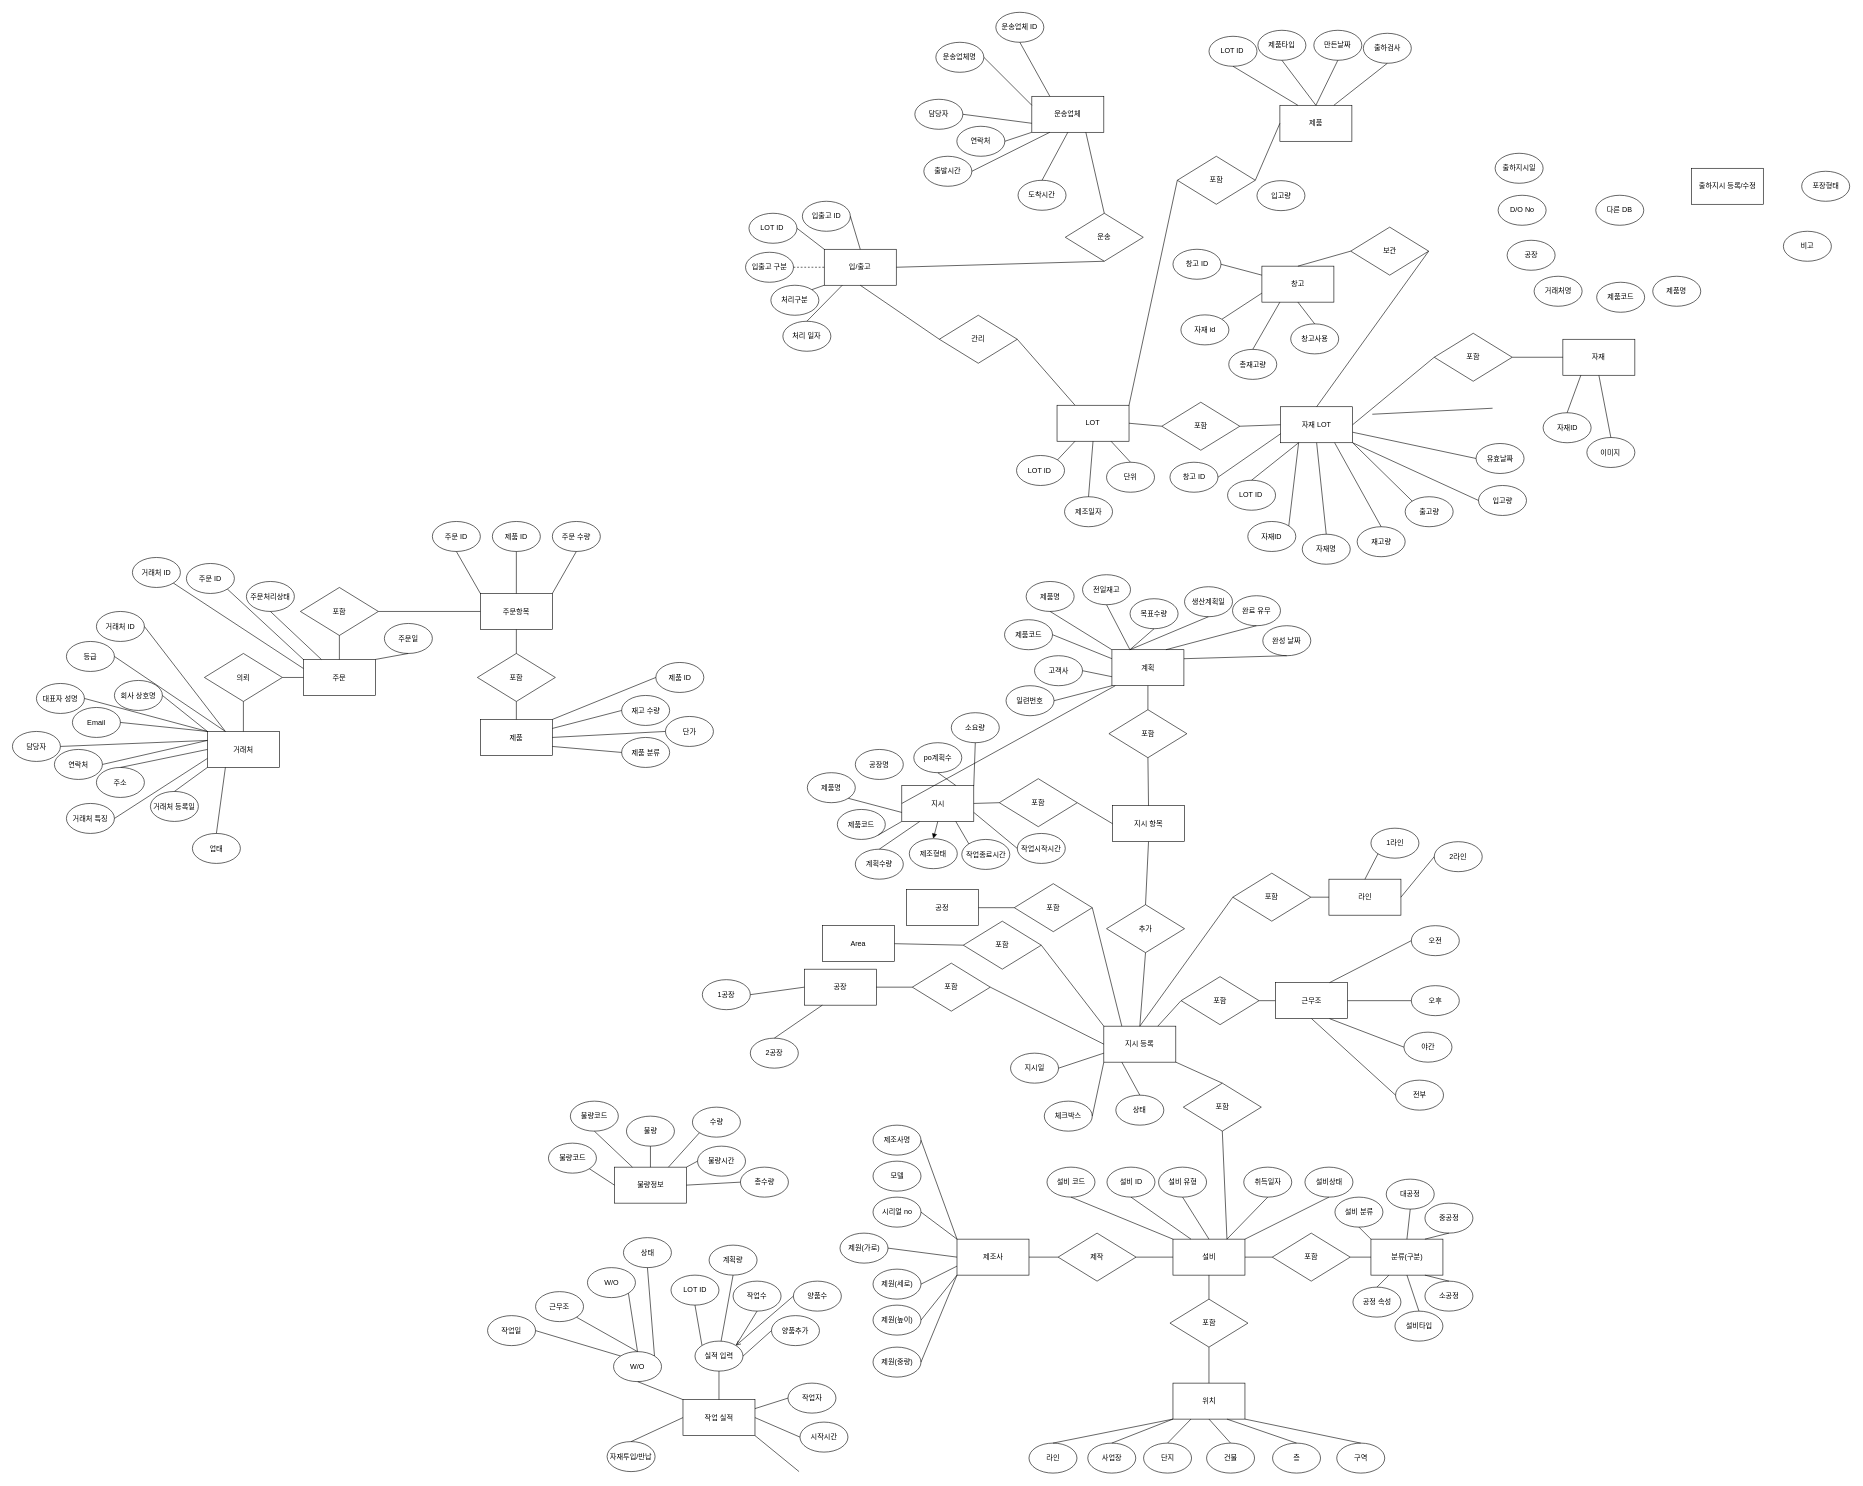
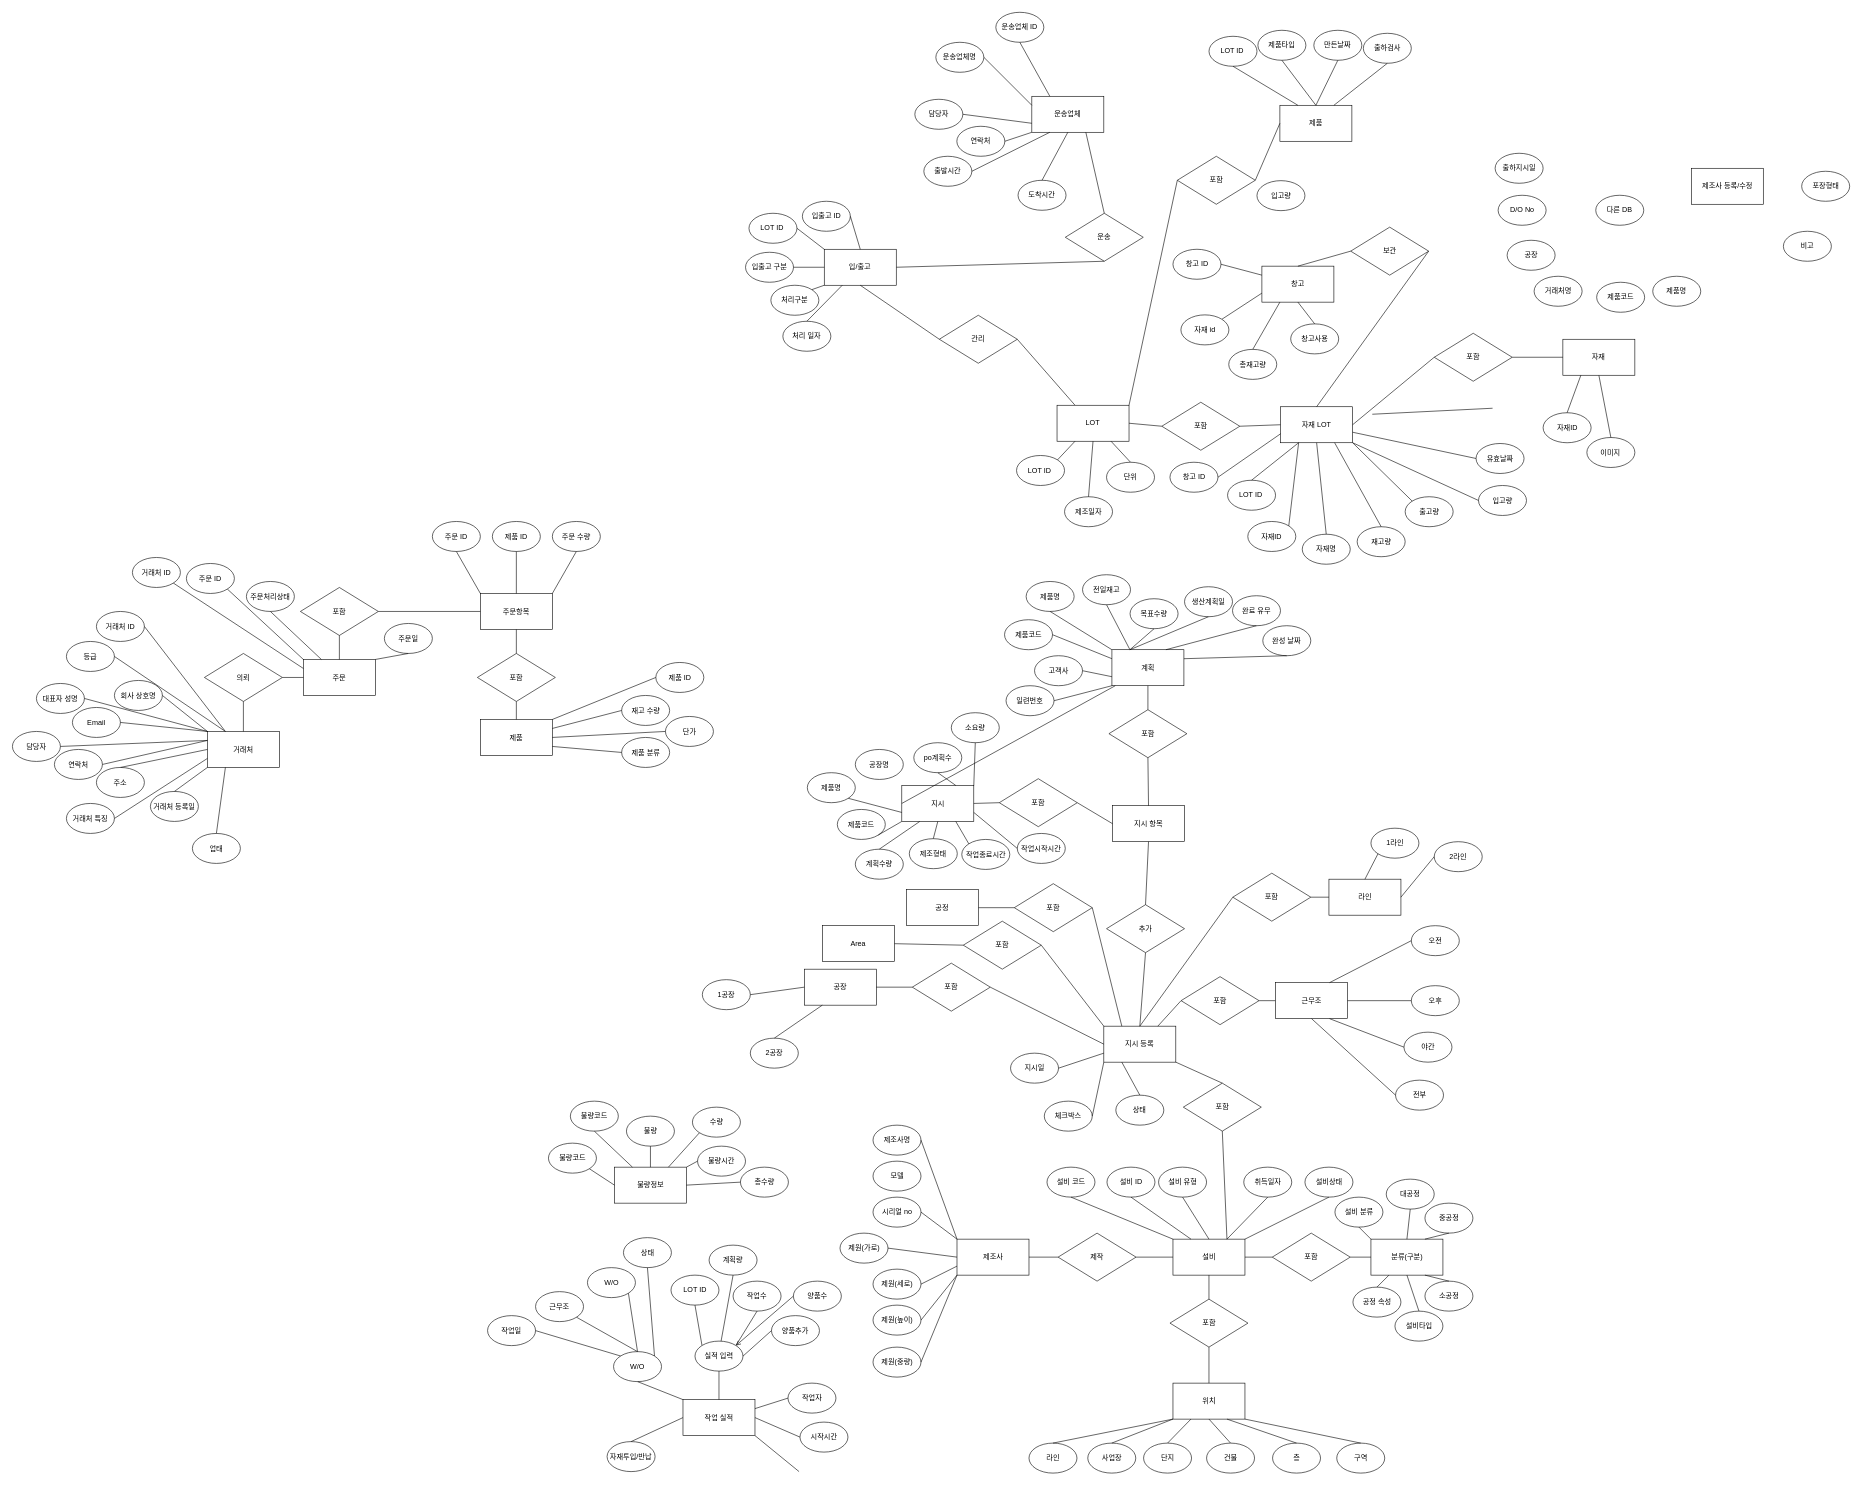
(1728, 186) -> (1728, 186)
(808, 267) -> (808, 267)
(935, 832) -> (935, 834)
